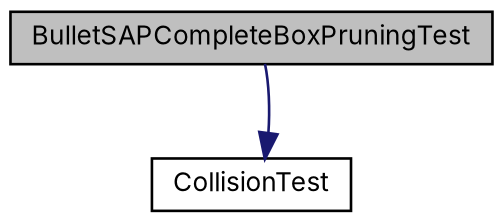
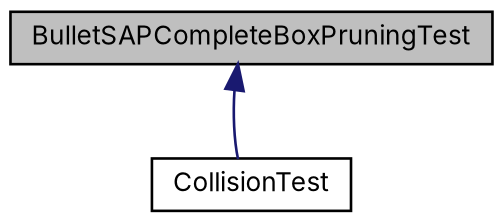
(269, 98) -> (234, 125)
